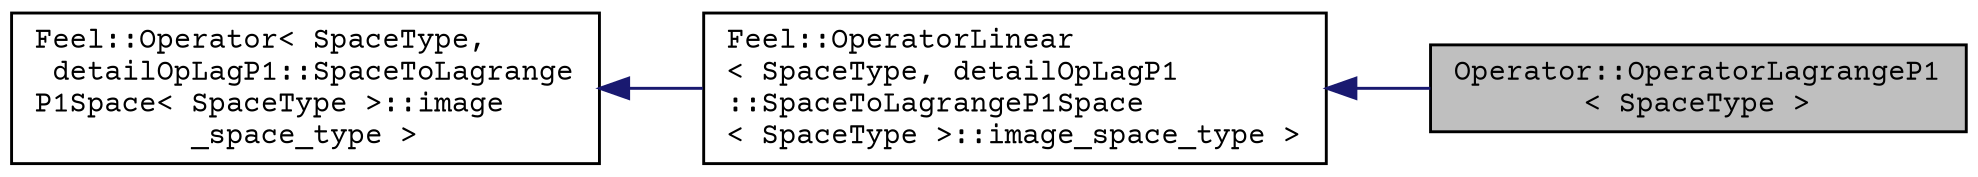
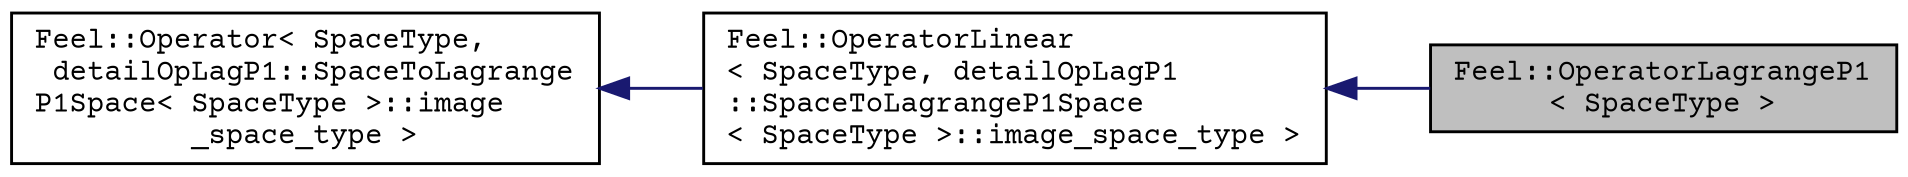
(1698, 88) -> (1664, 88)
